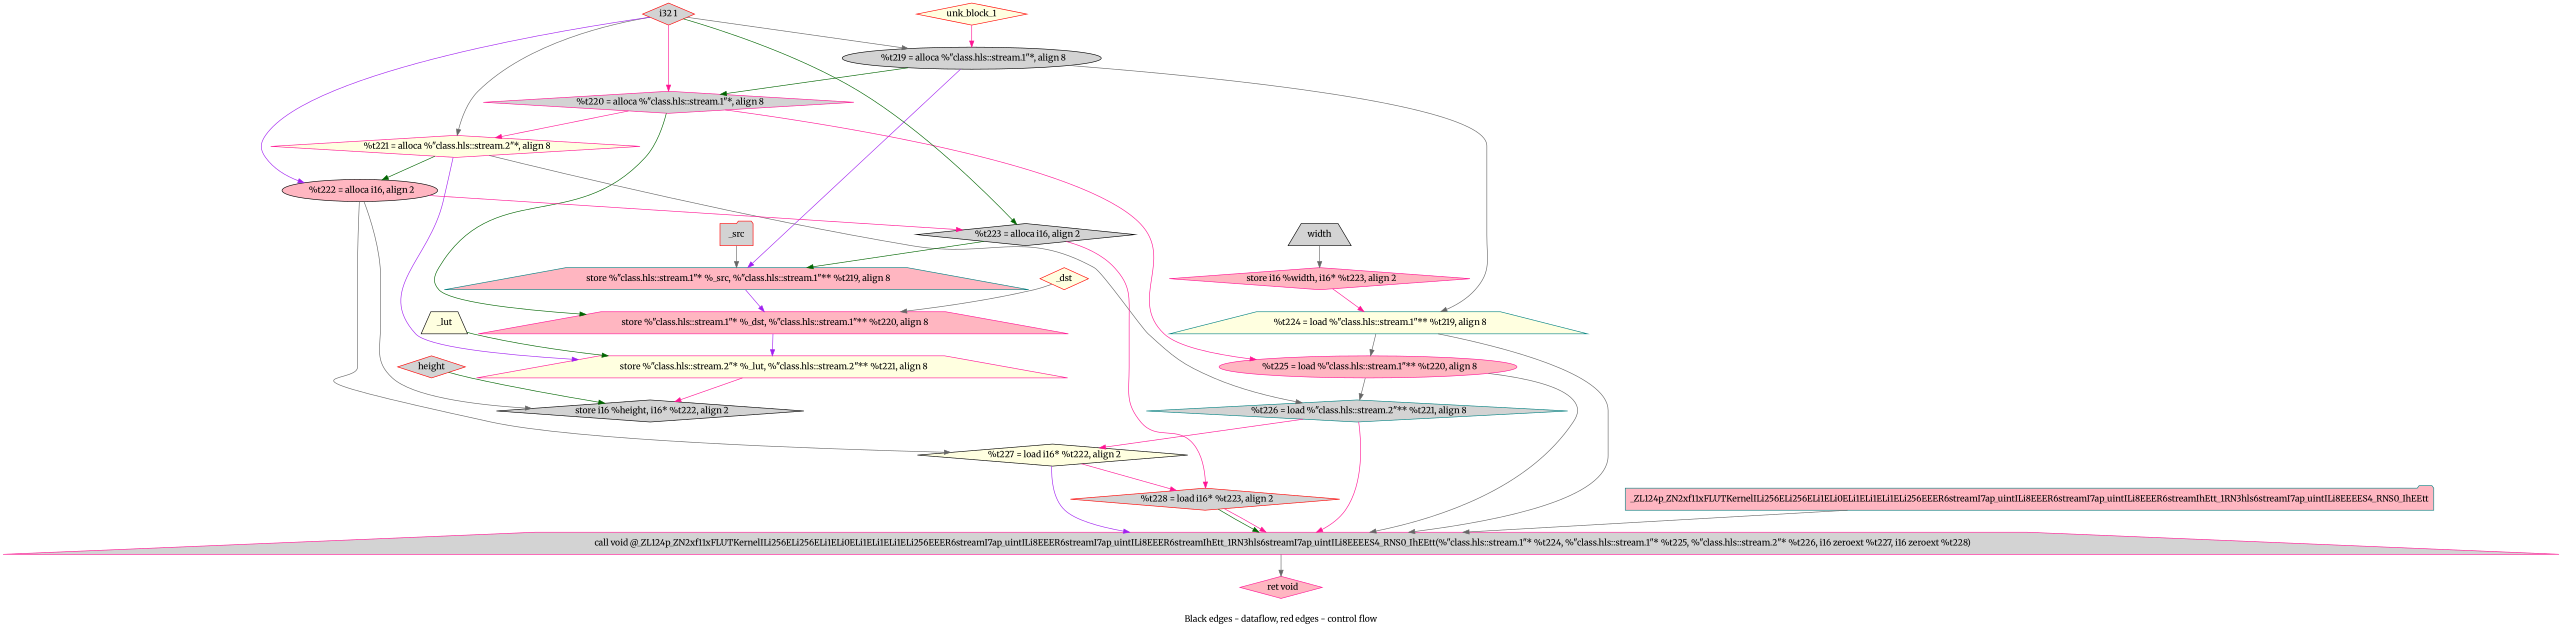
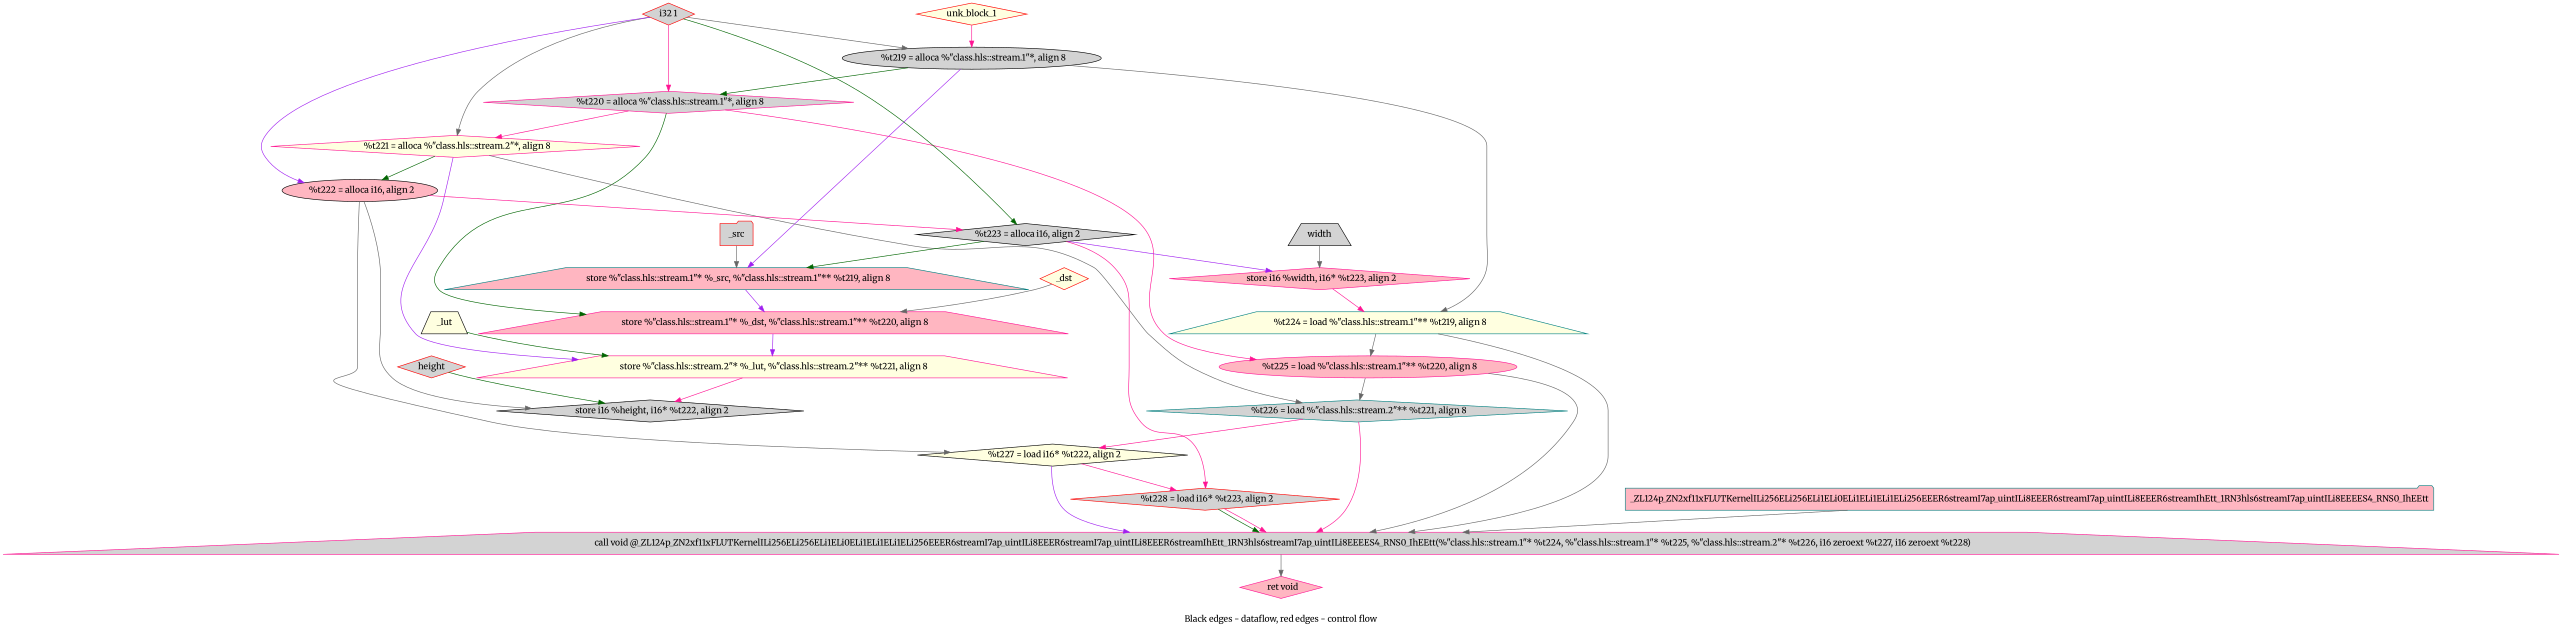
none -> (1167, 256)
